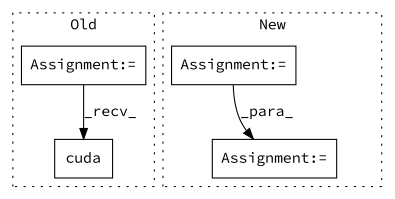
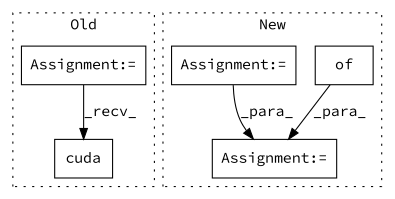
none -> (344, 65)
